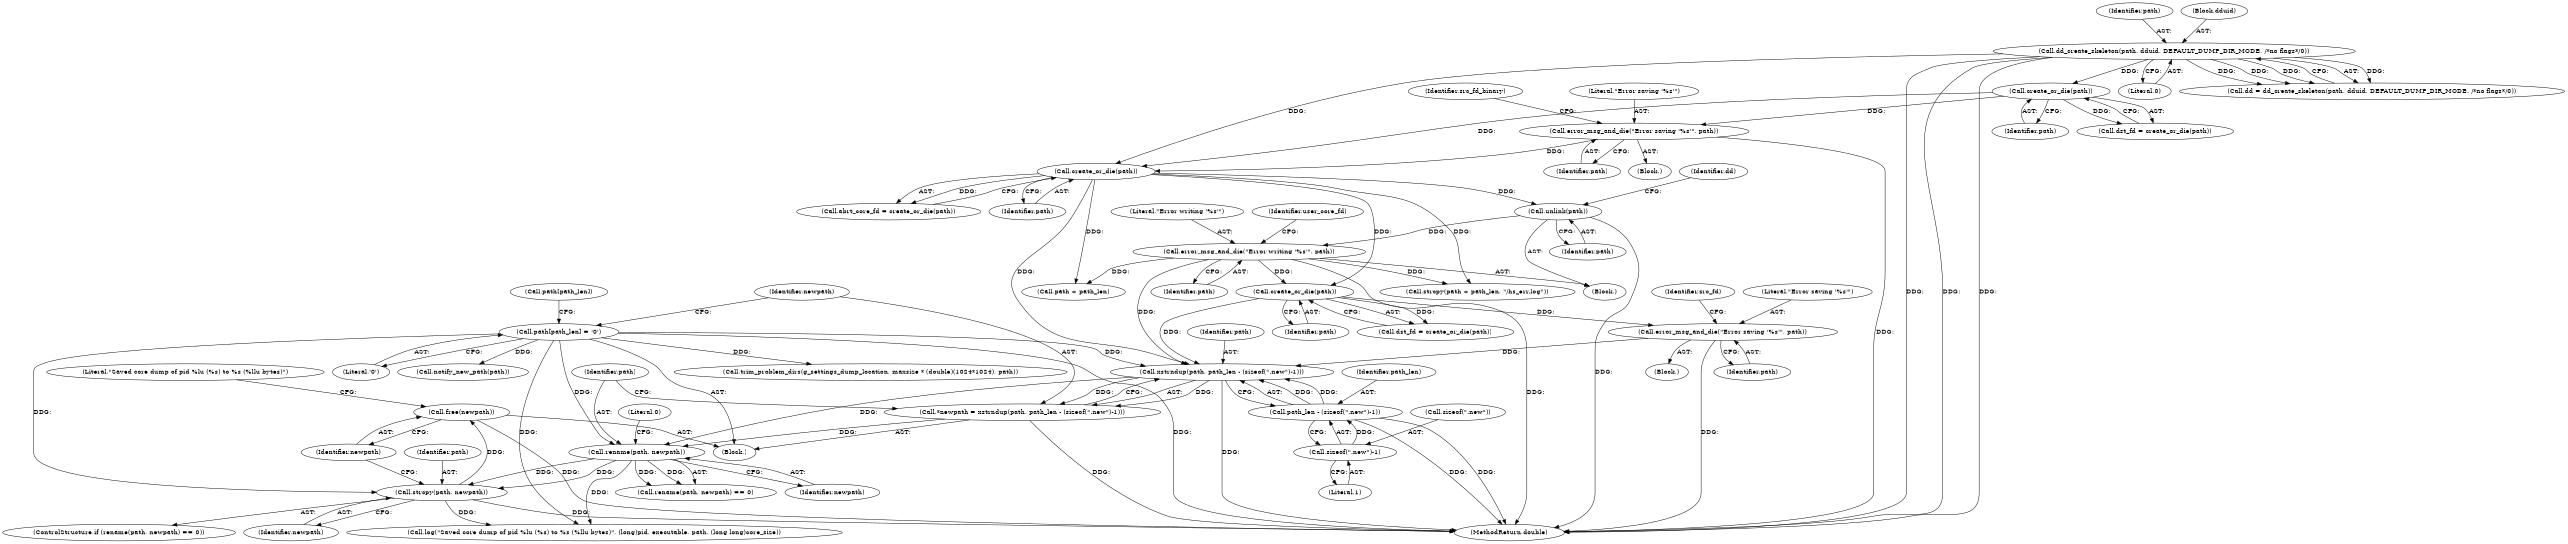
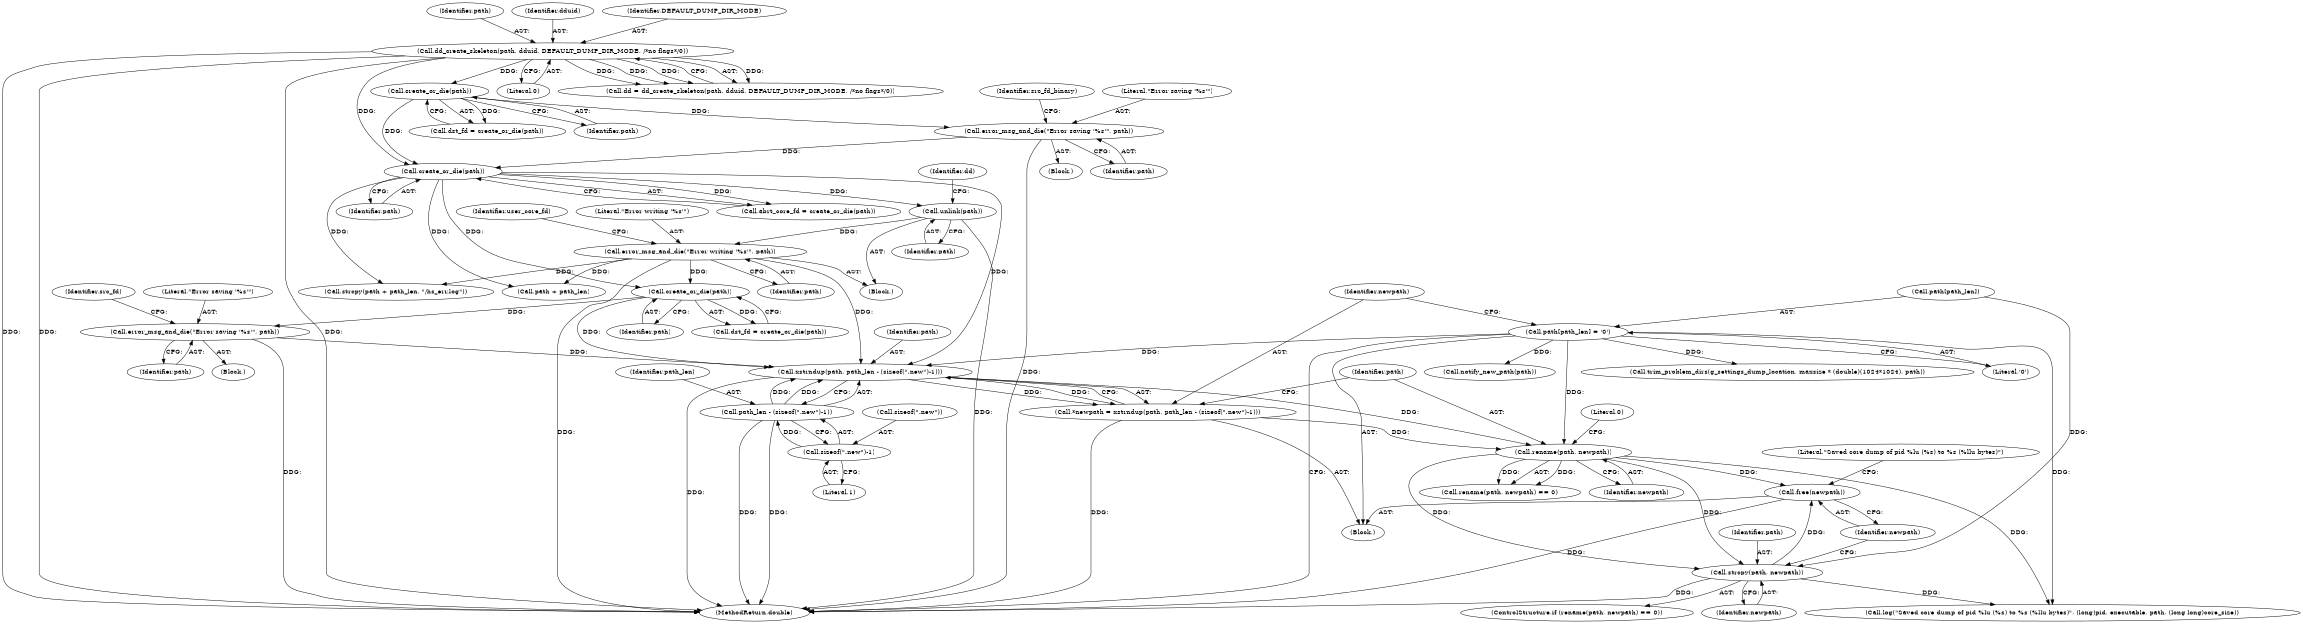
none -> (694, 11)
(2214, 11) -> (553, 11)
(568, 312) -> (1789, 312)
(52, 362) -> (2034, 476)
(1184, 432) -> (1319, 472)
none -> (1699, 468)
